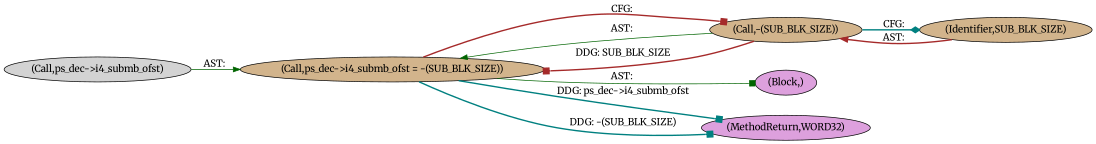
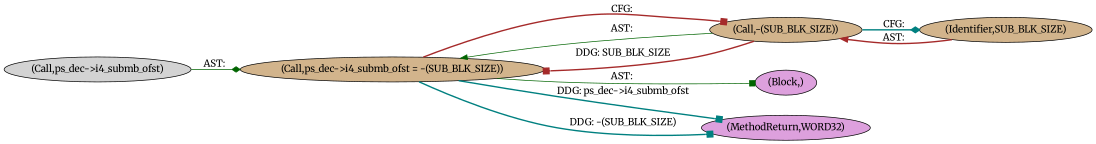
(212, 69) -> (211, 69)
